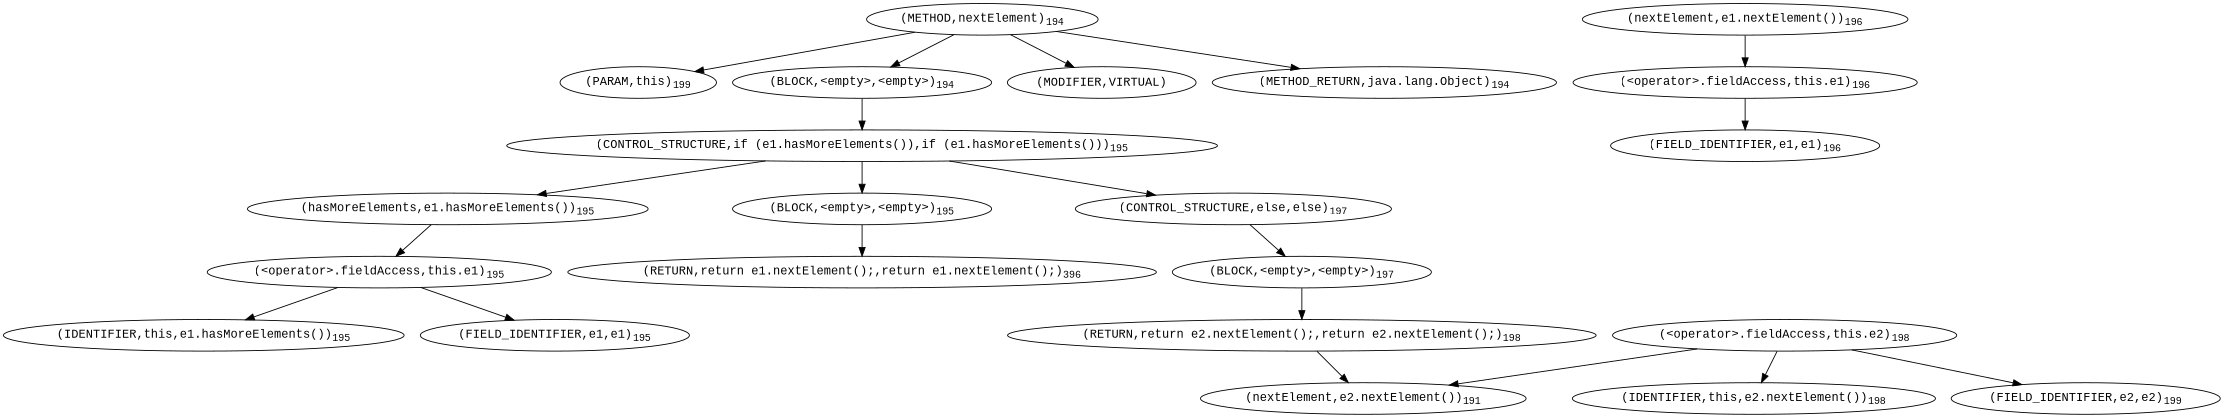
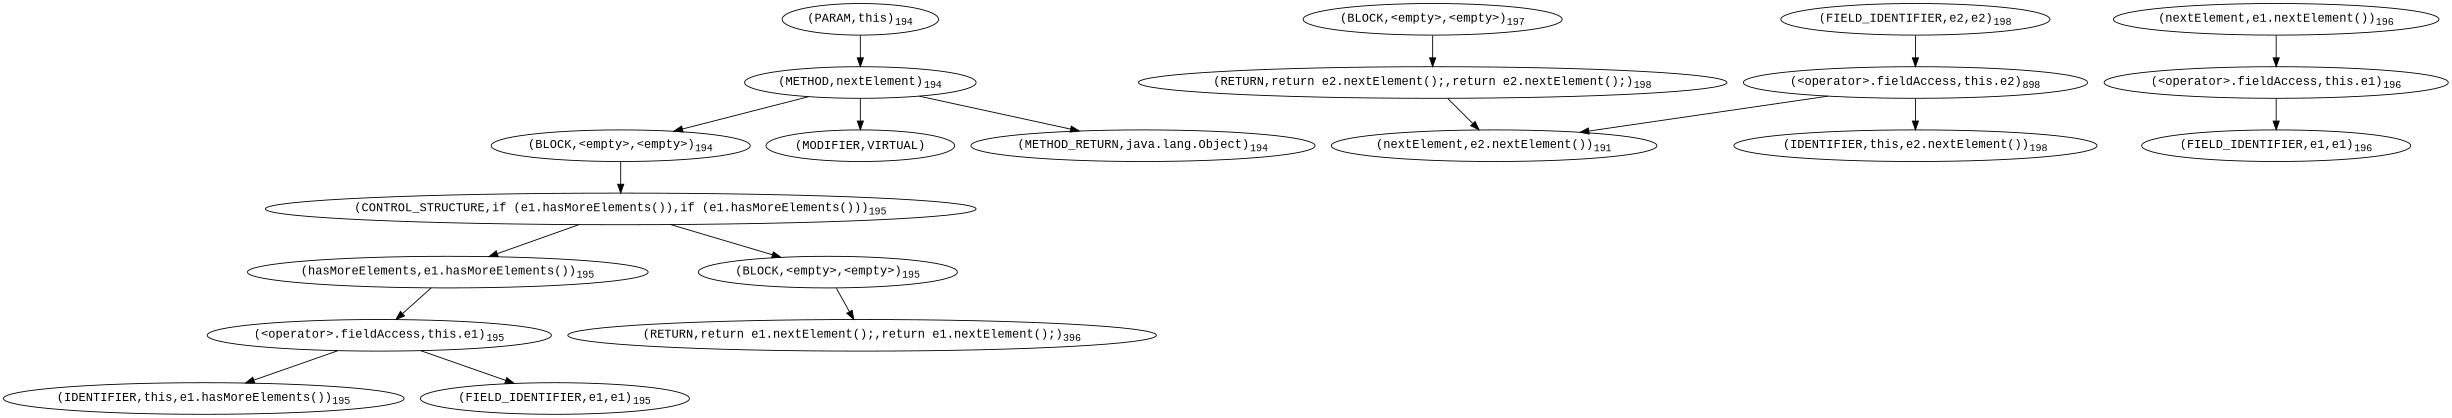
(809, 51) -> (860, 47)
(682, 81) -> (904, 18)
(1233, 209) -> none
(1901, 334) -> (2032, 81)
(1933, 366) -> (1915, 47)
(2173, 397) -> (2003, 18)
